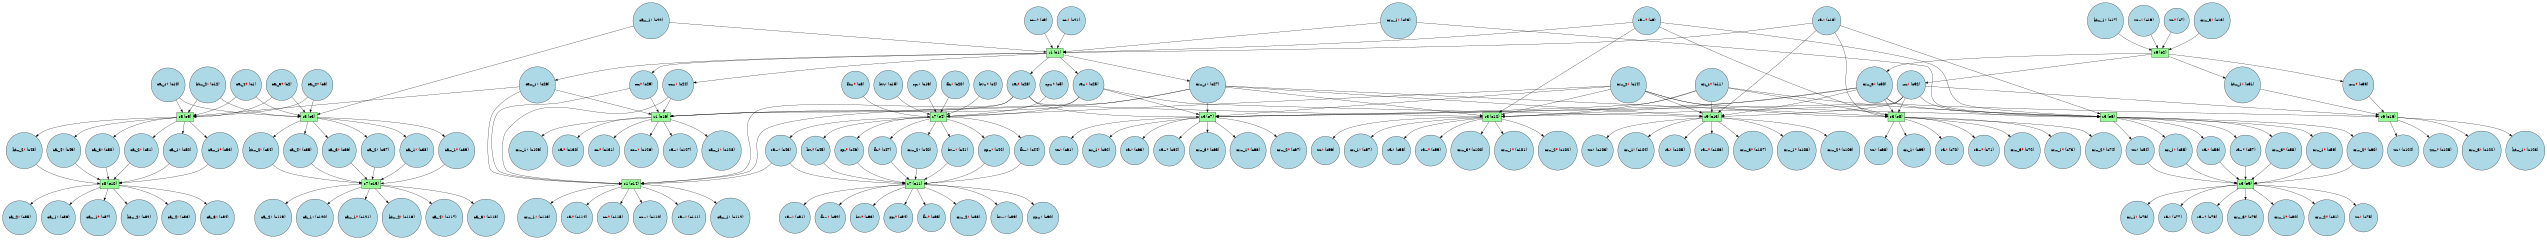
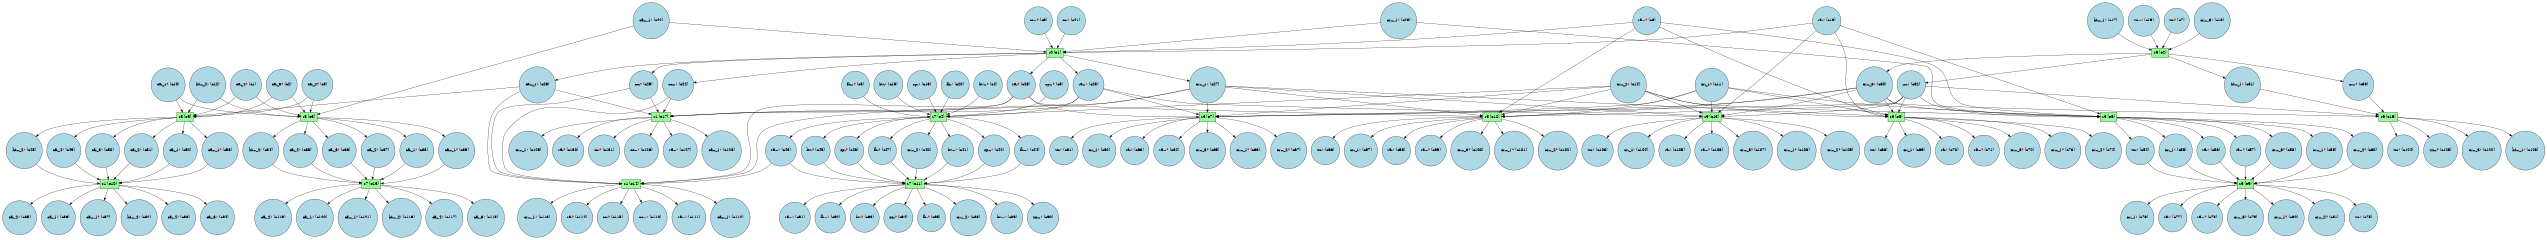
(1055, 53) -> (1055, 53)
(661, 117) -> (661, 117)
(110, 184) -> (110, 184)
